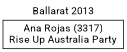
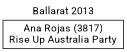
(63, 34) -> (63, 34)
